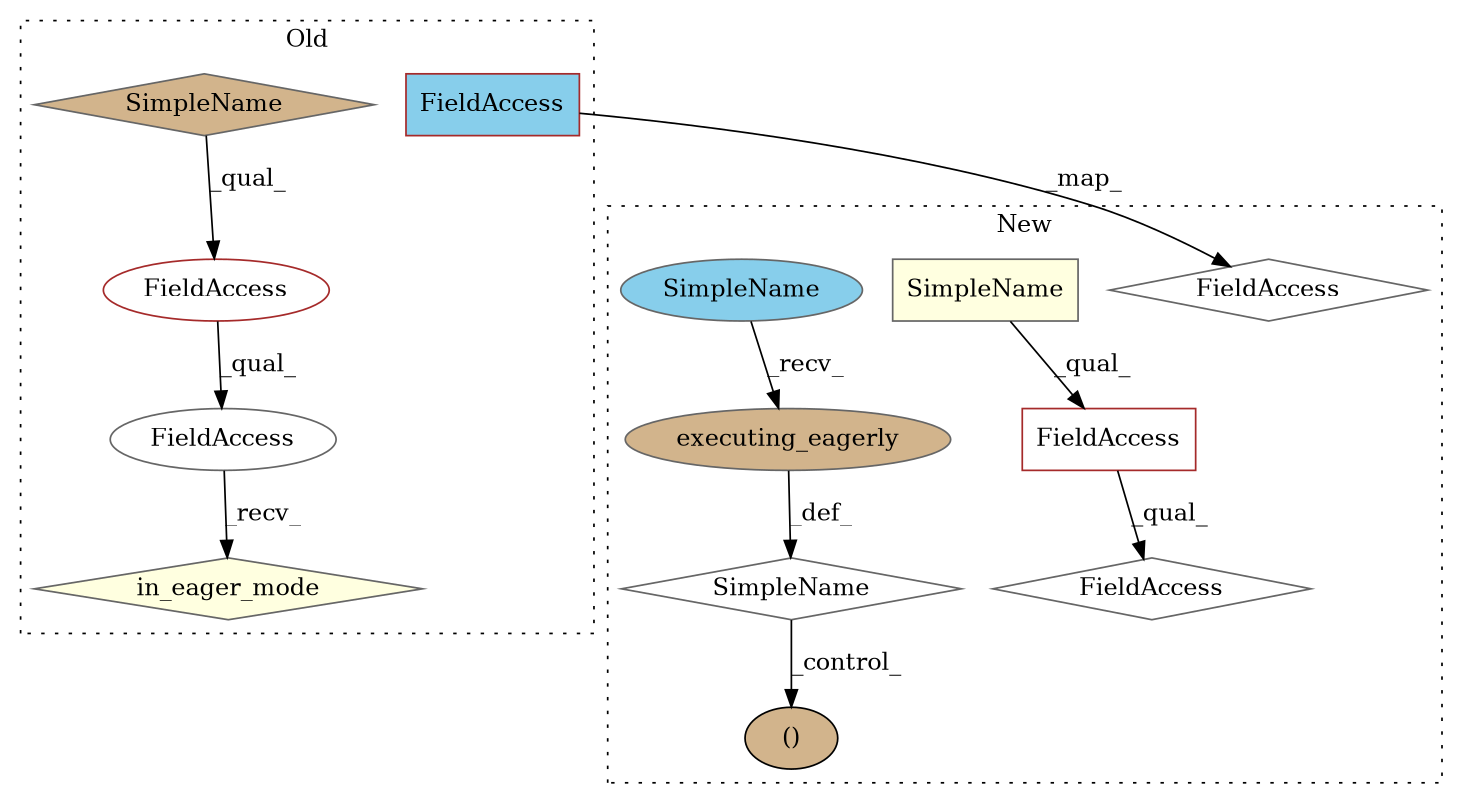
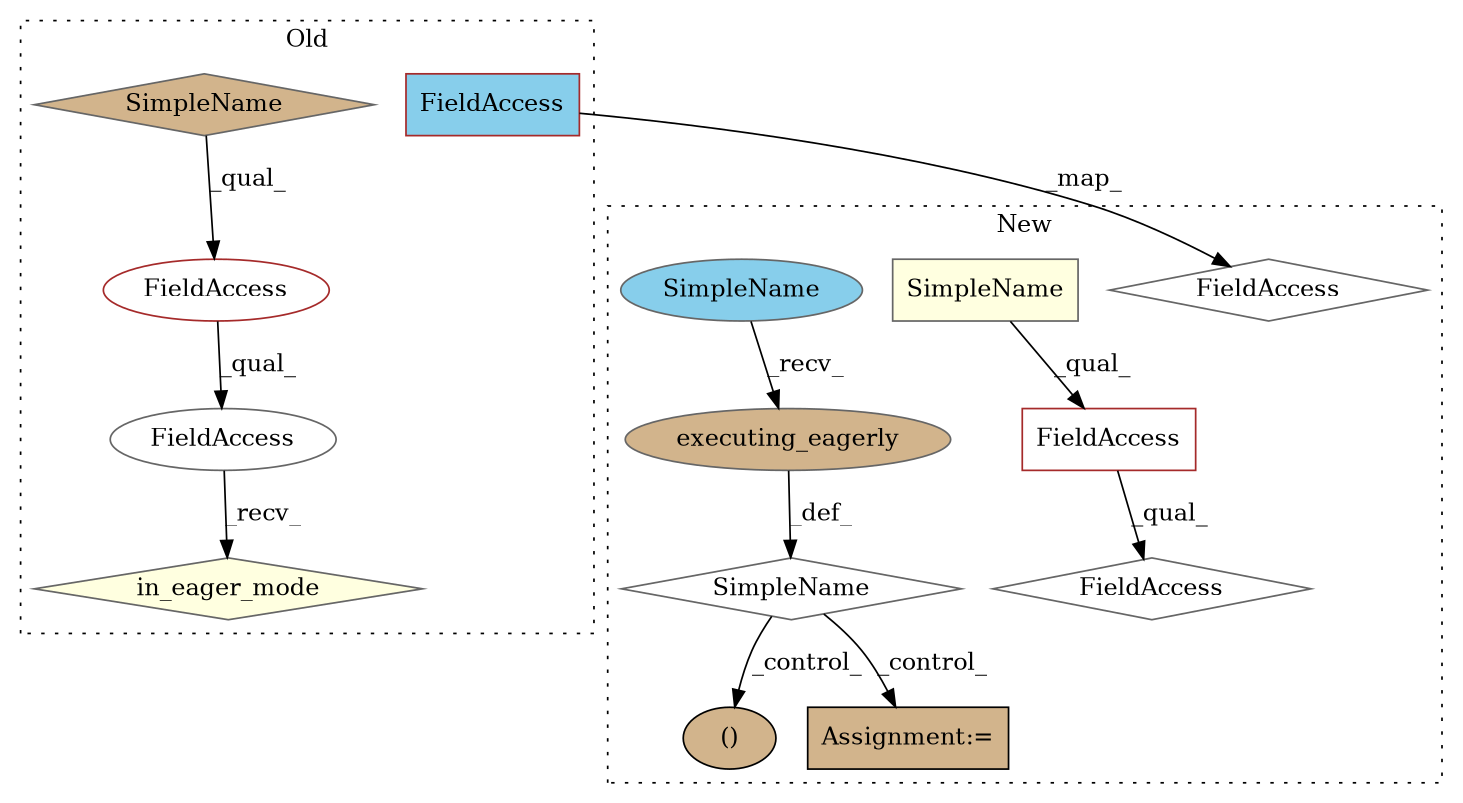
none -> (908, 738)
